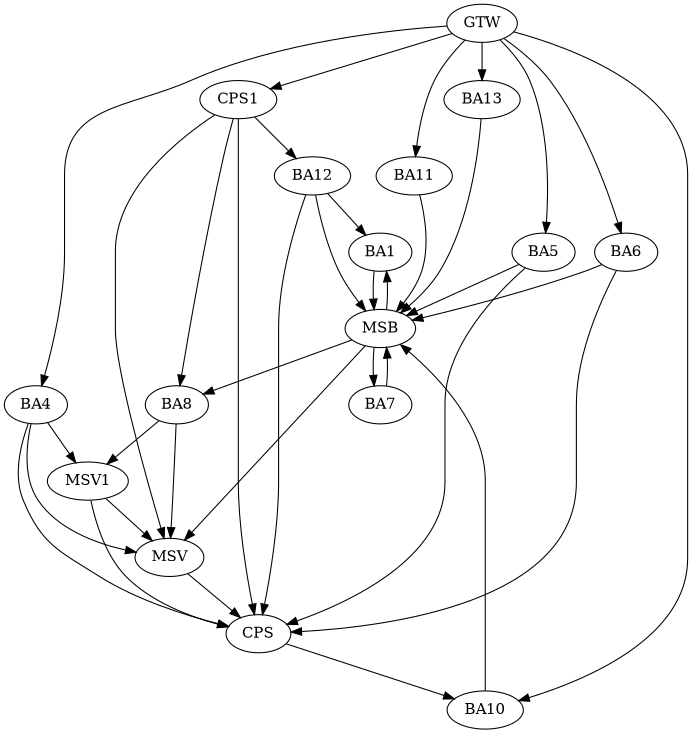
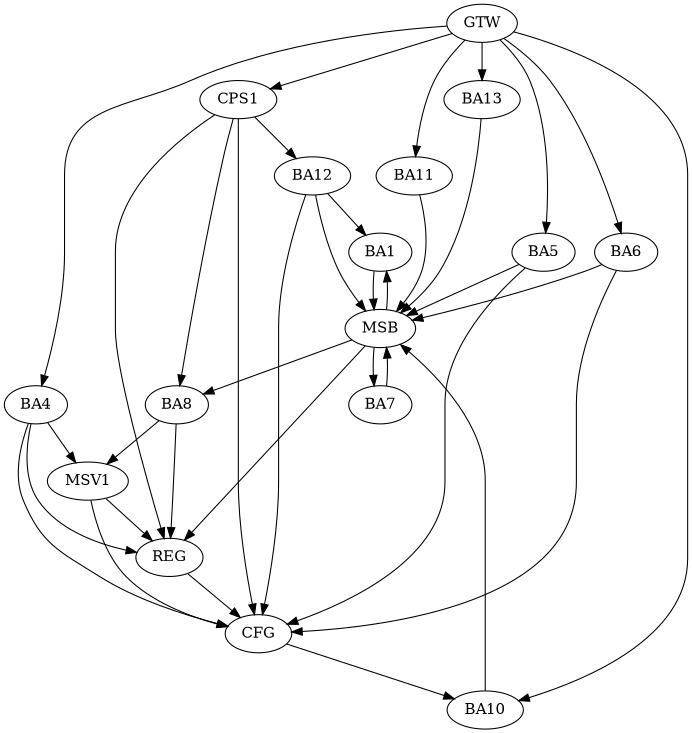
(169, 557) -> (169, 557)
(258, 634) -> (258, 634)
